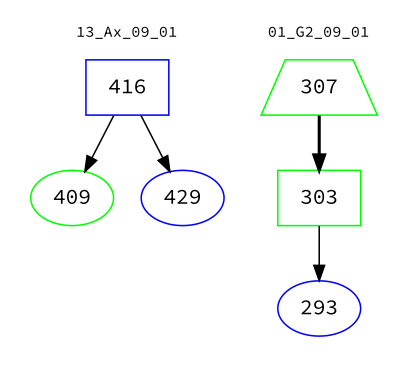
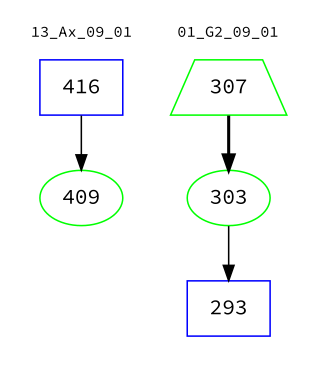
(183, 198) -> none
(319, 198) -> (229, 198)
(319, 308) -> (229, 308)
